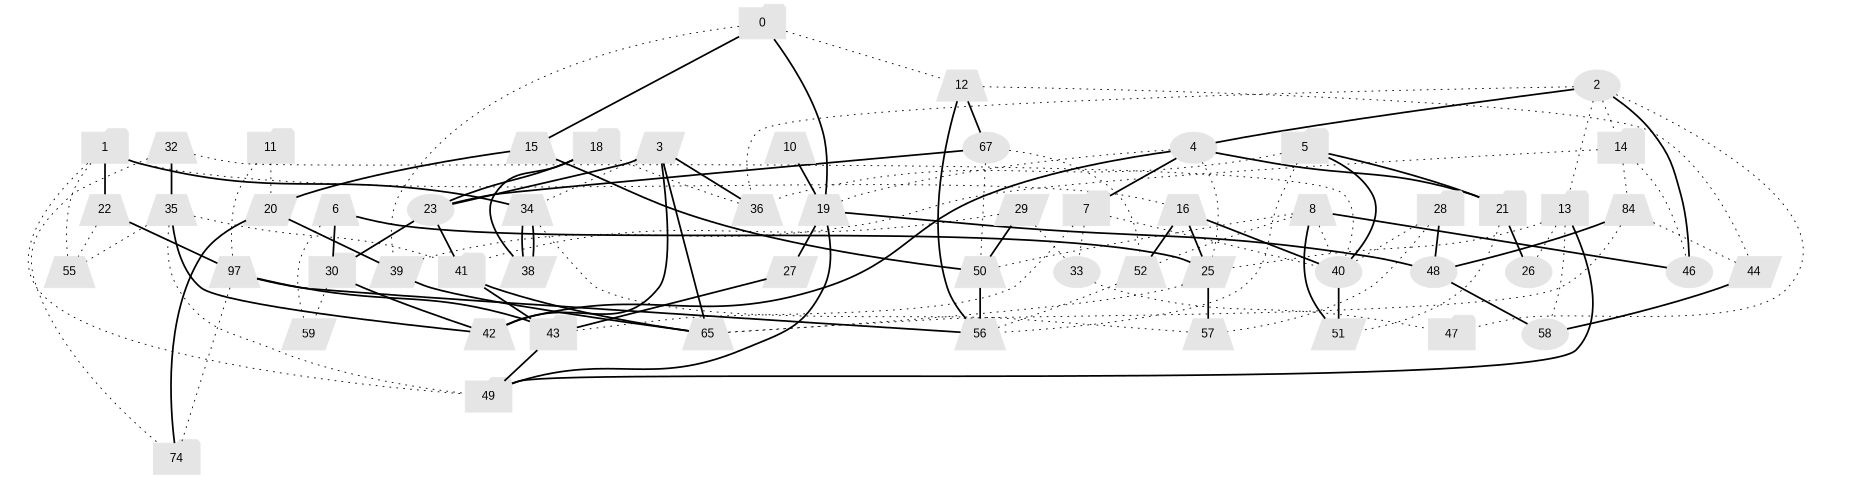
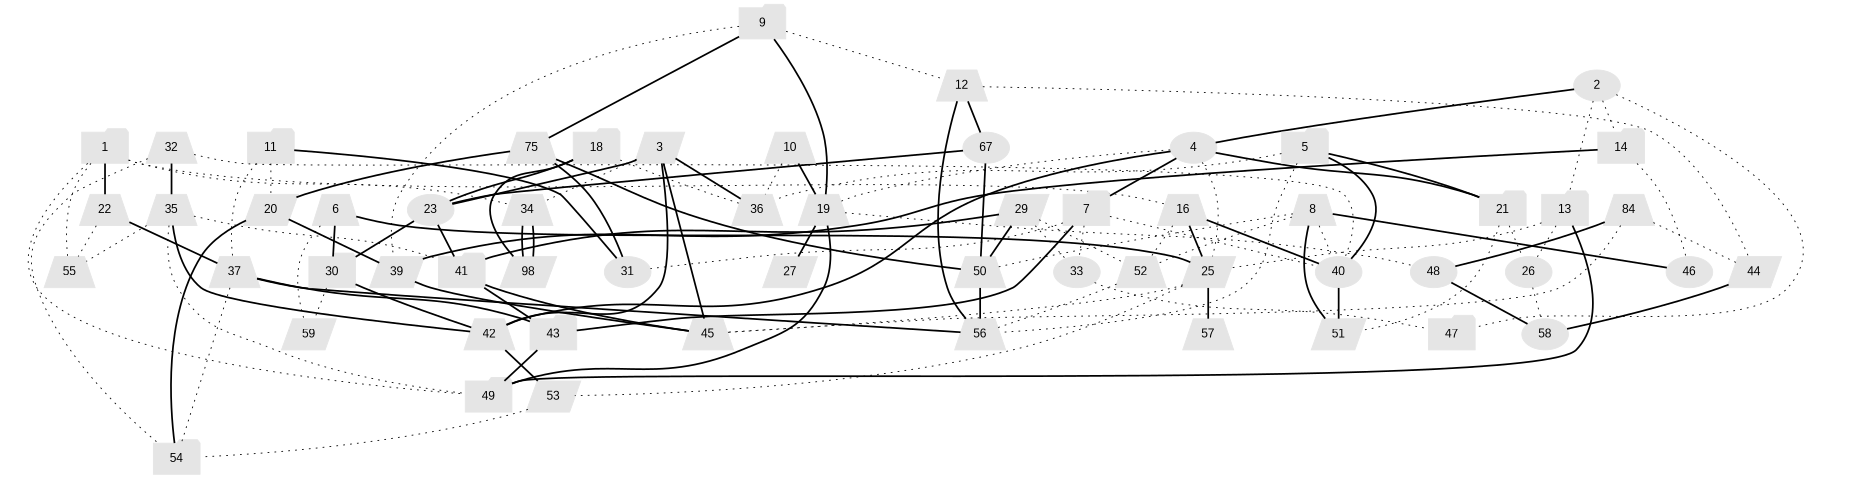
(762, 23) -> (762, 23)
(1132, 99) -> (774, 179)
(532, 148) -> (532, 148)
(1672, 166) -> none
(1625, 179) -> none
(319, 184) -> (319, 184)
(1066, 185) -> (1066, 185)
(1124, 203) -> (1075, 238)
(983, 210) -> (983, 210)
(1441, 210) -> none
(871, 229) -> (871, 229)
(1129, 234) -> (1129, 234)
(1514, 237) -> (1514, 237)
(1162, 241) -> (1162, 241)
(235, 272) -> (235, 272)
(528, 272) -> (528, 272)
none -> (628, 272)
(1562, 273) -> (1537, 303)
(686, 300) -> none
(878, 311) -> (839, 313)
(866, 317) -> none
(708, 334) -> (708, 334)
none -> (553, 397)
(177, 459) -> (177, 459)
